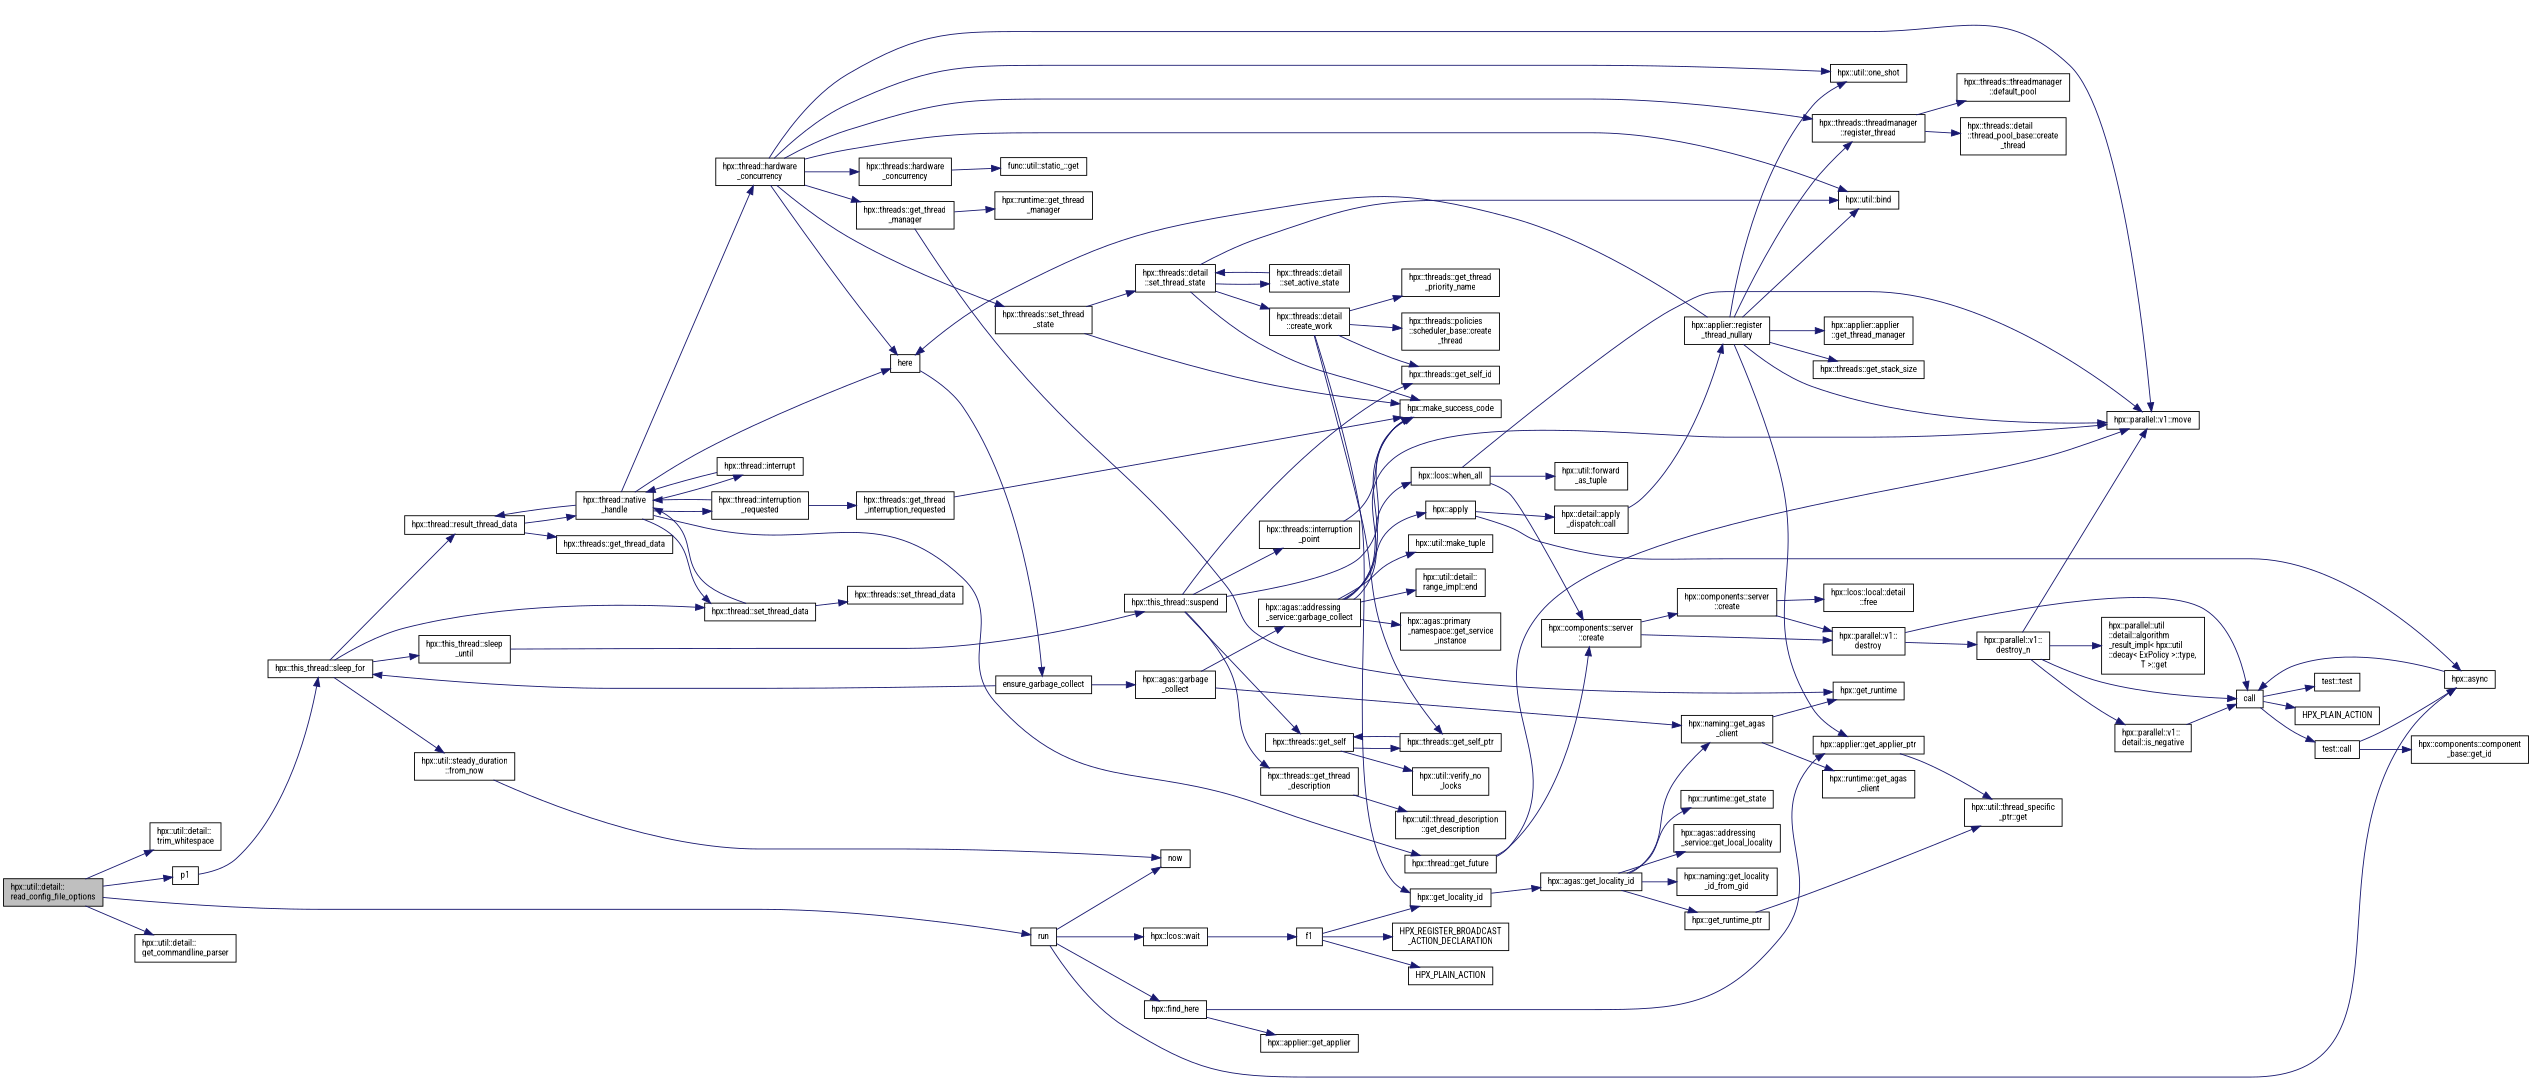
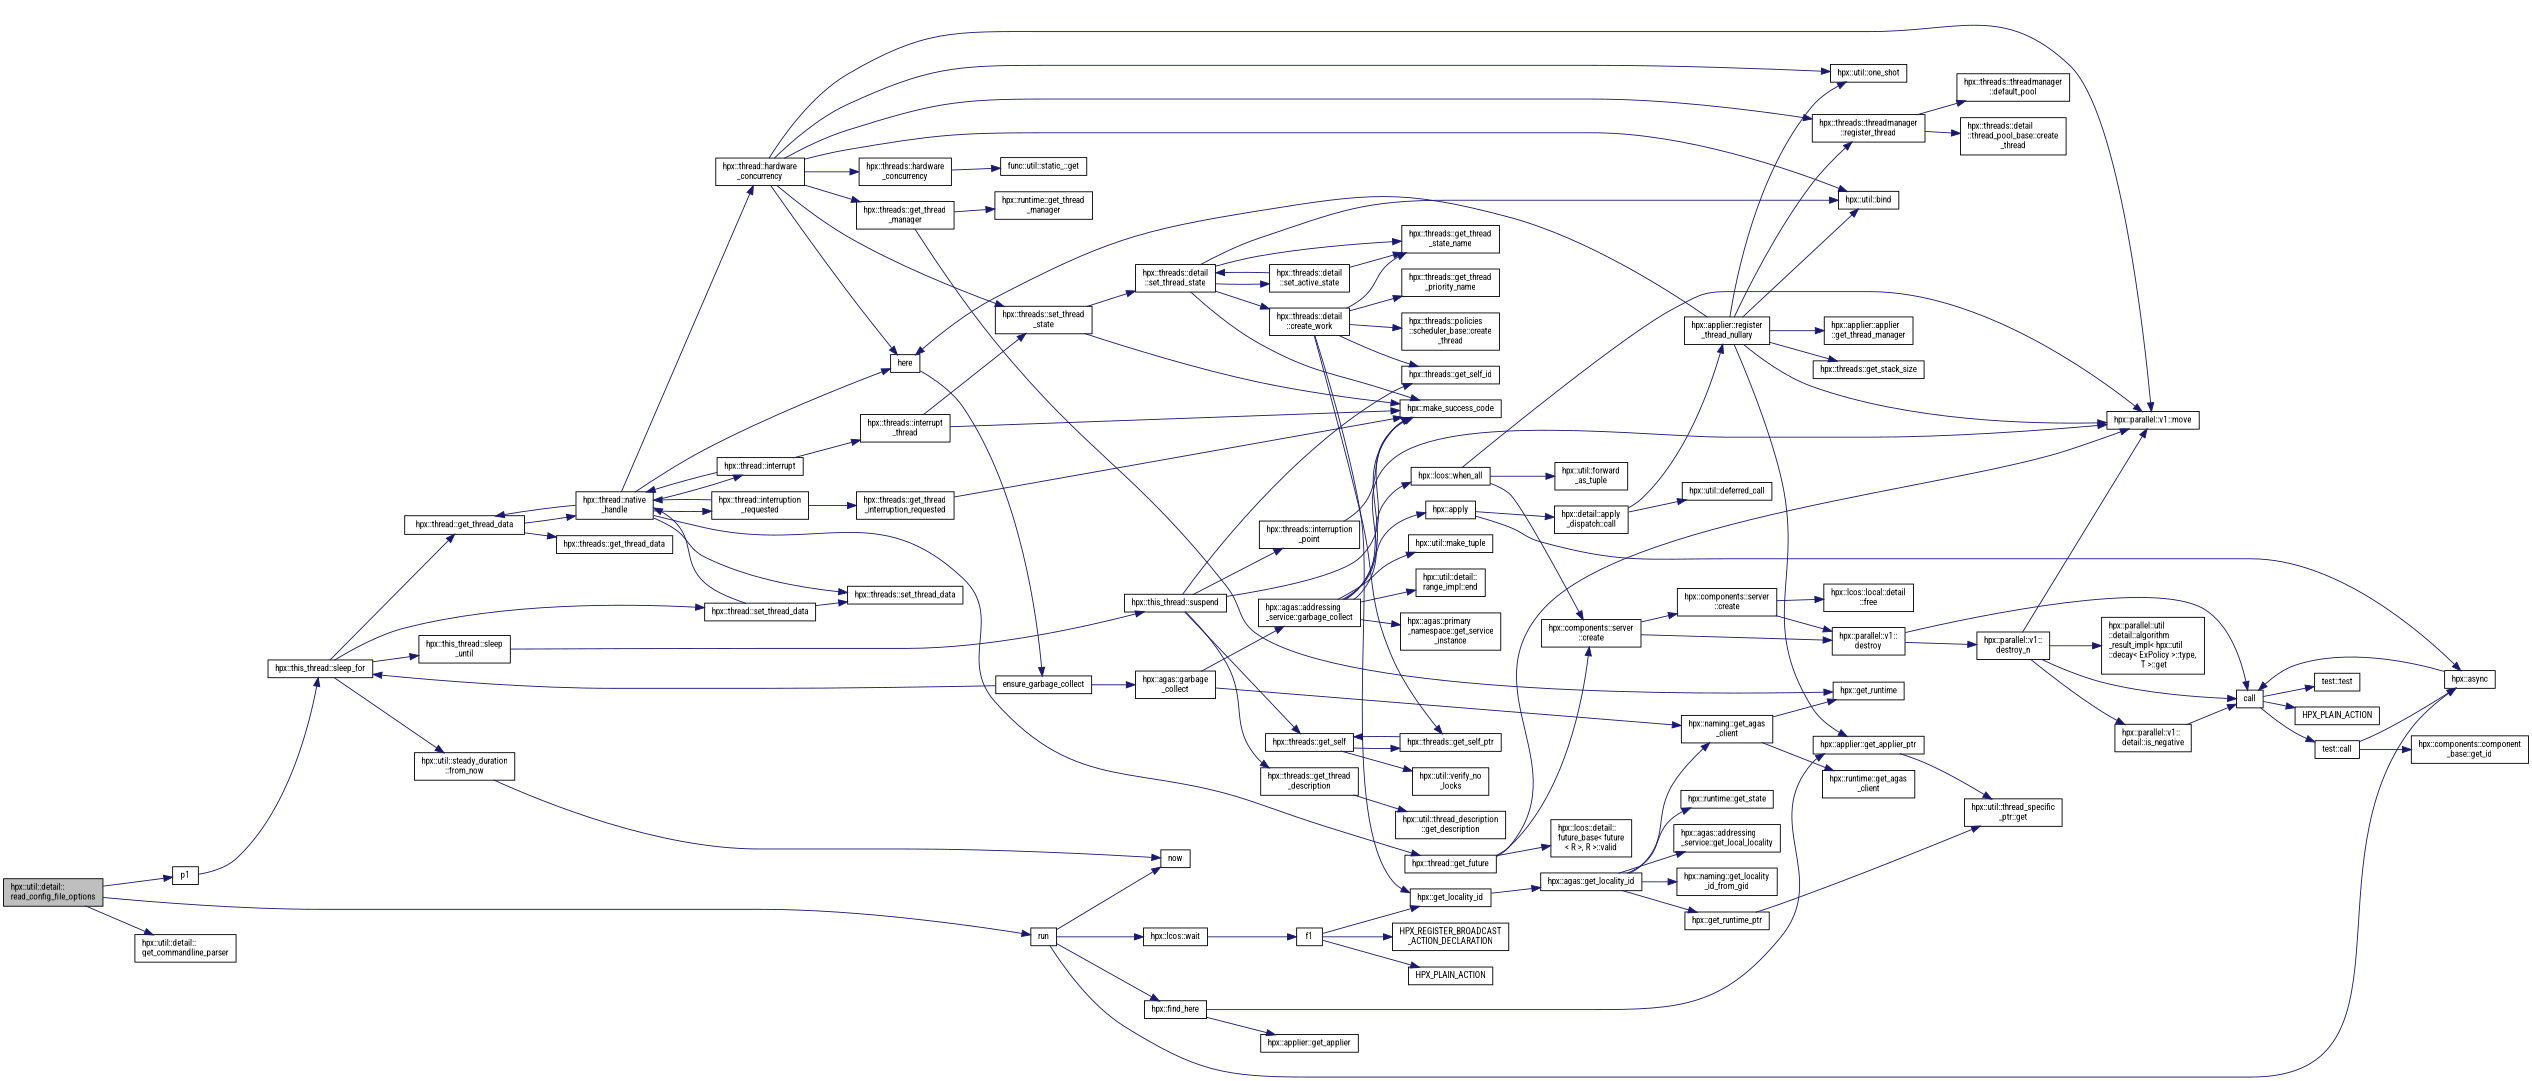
none -> (1451, 239)
none -> (905, 428)
none -> (1727, 491)
(465, 525) -> (465, 525)
(682, 547) -> (739, 571)
(185, 837) -> none
none -> (1591, 838)
